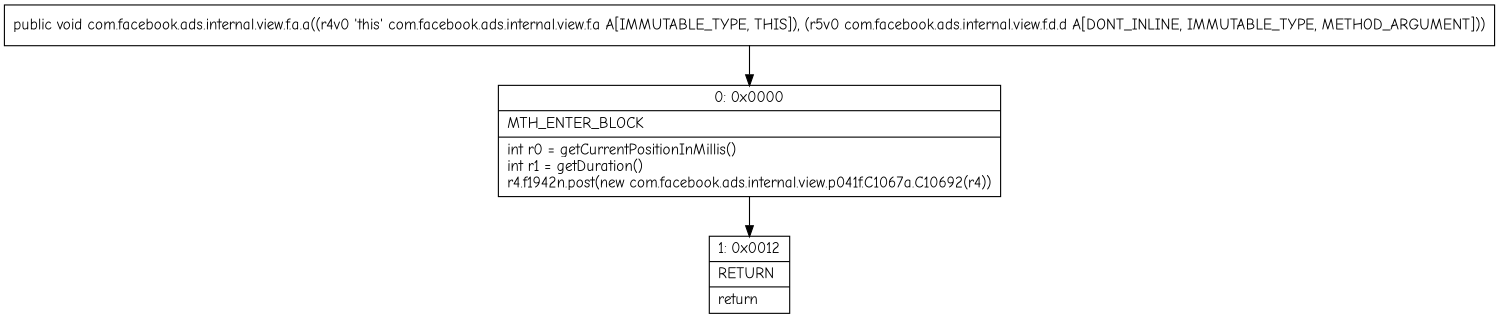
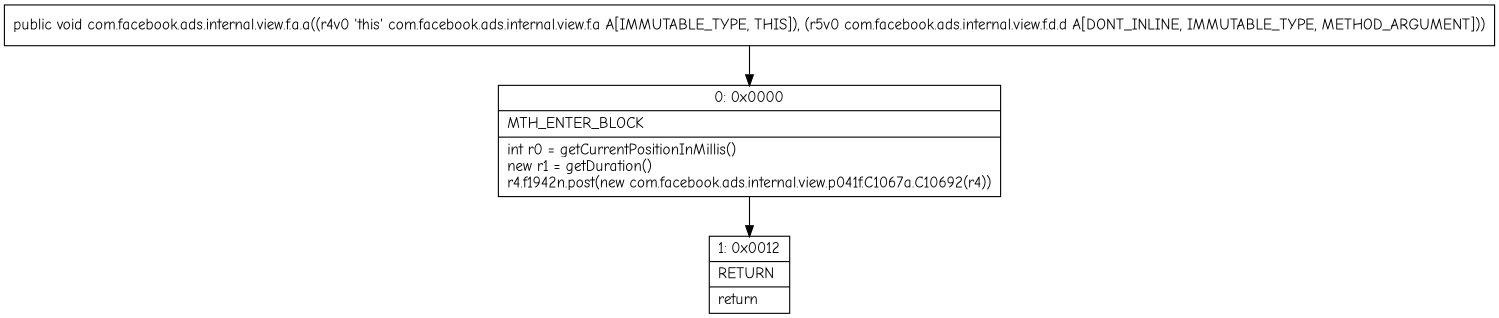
(575, 166) -> (580, 166)
